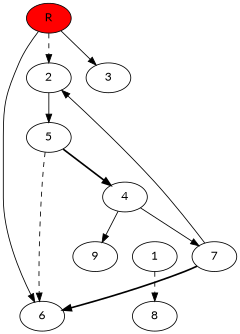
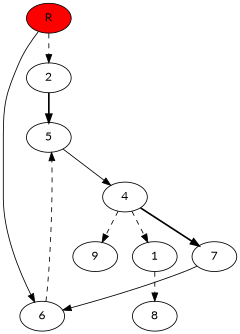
(108, 78) -> none
(49, 104) -> (49, 104)
(84, 165) -> (84, 165)
(140, 166) -> none
(40, 222) -> (51, 231)
(112, 223) -> (112, 223)
none -> (138, 223)
(166, 225) -> (166, 225)
(135, 289) -> (135, 289)
